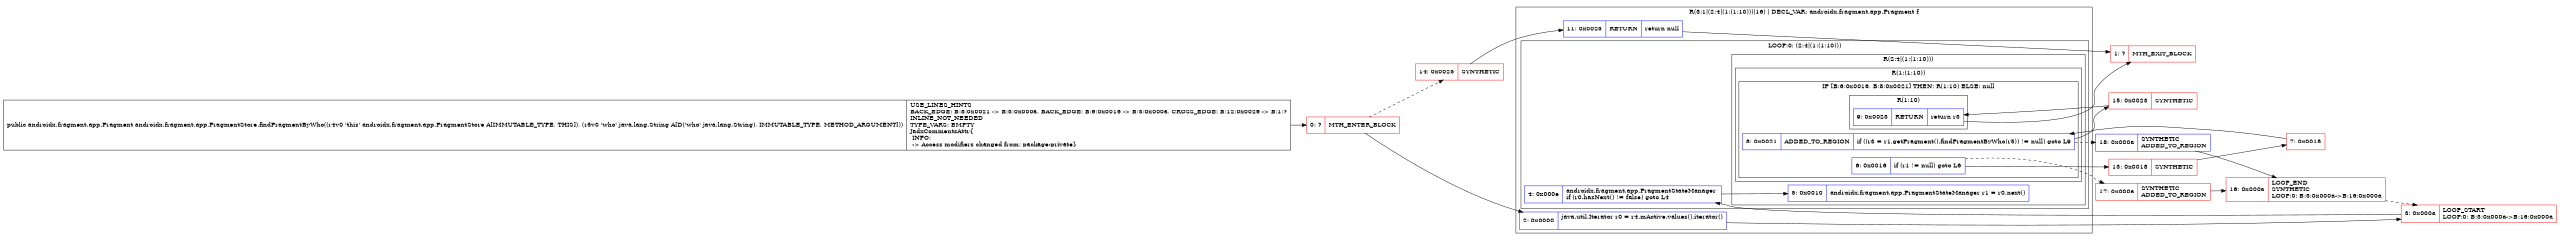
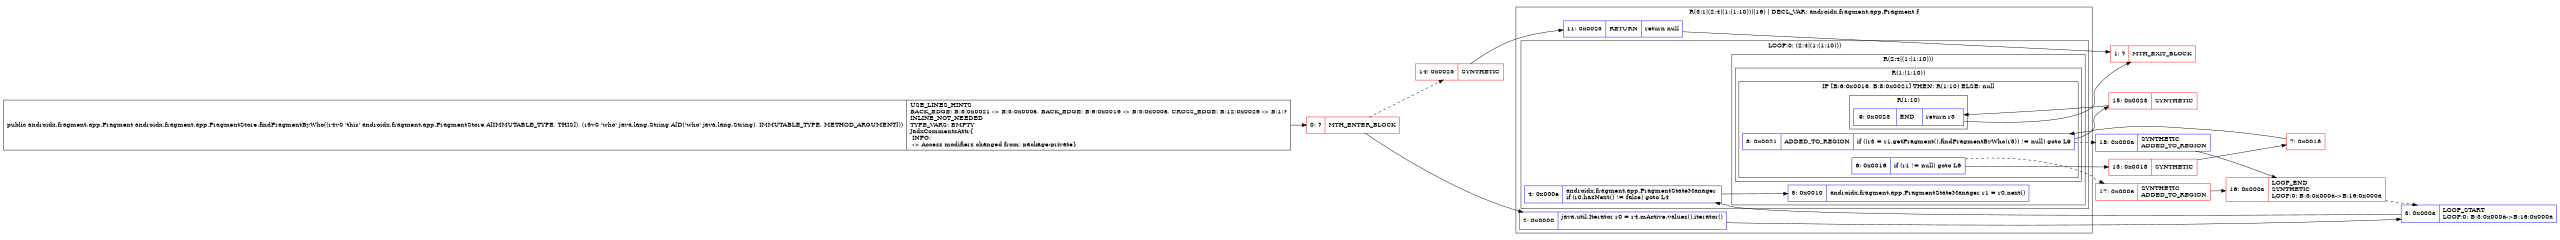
(1910, 117) -> (1907, 117)
(2479, 214) -> (2479, 214)
